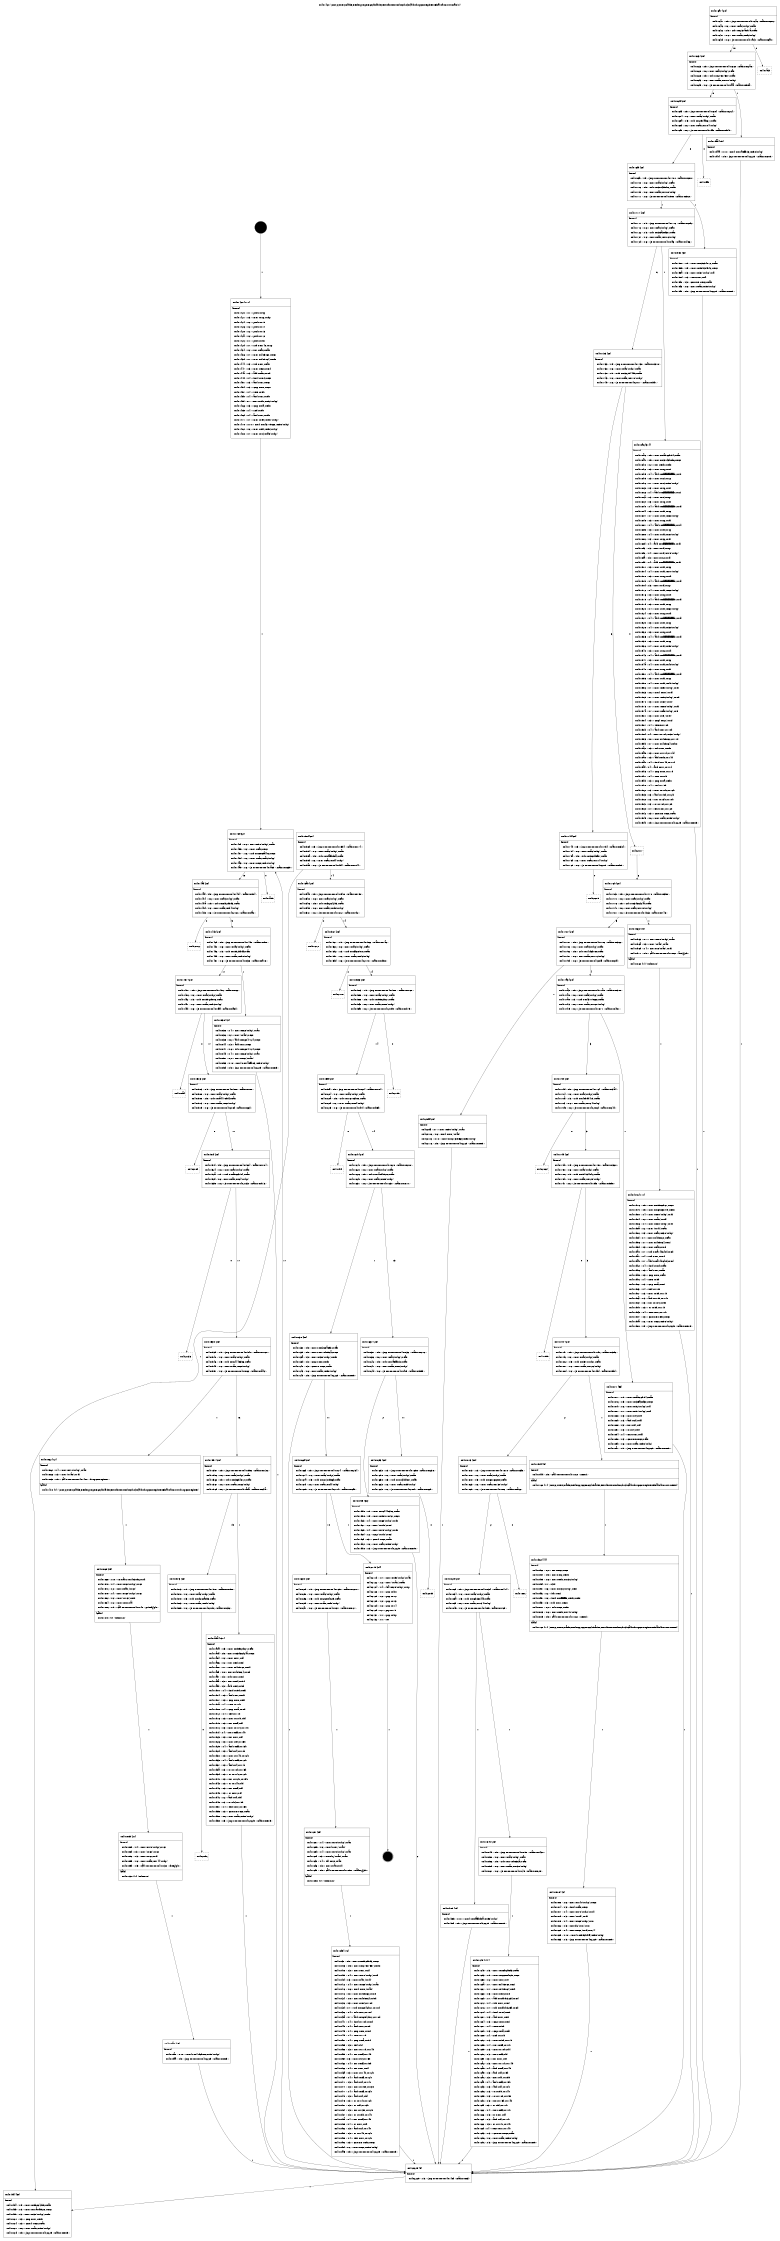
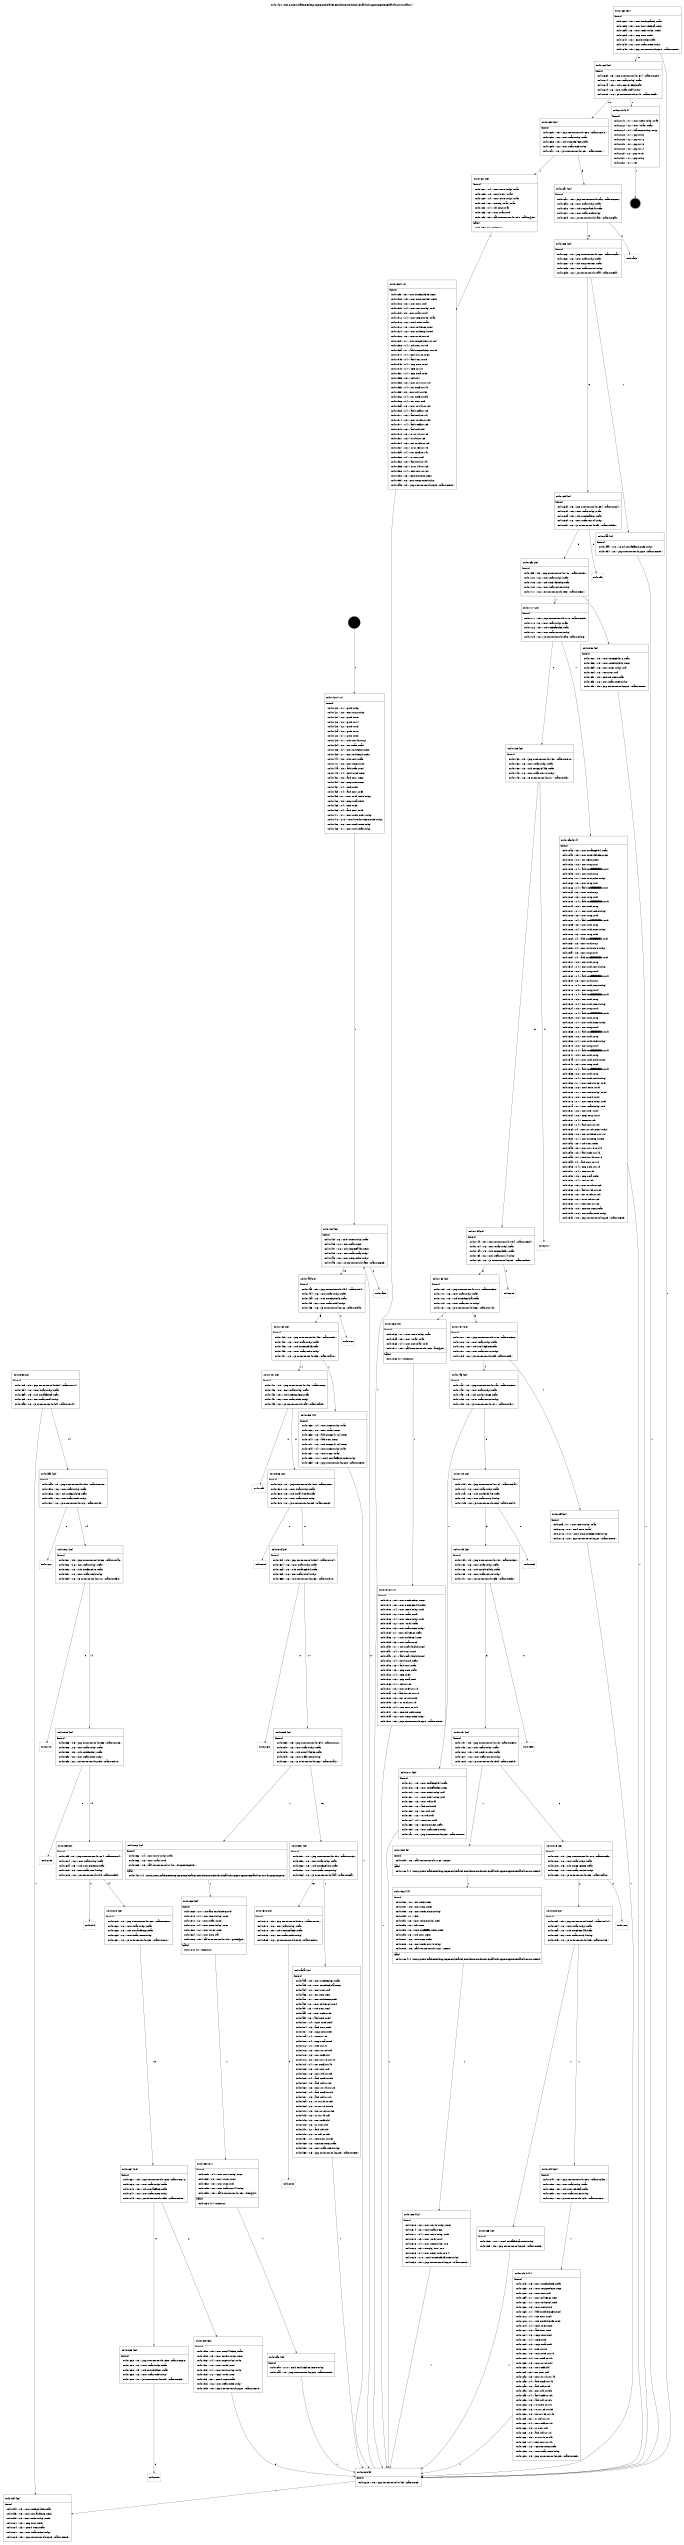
(734, 48) -> (589, 236)
none -> (581, 169)
(637, 867) -> (483, 1269)
(353, 1260) -> none
